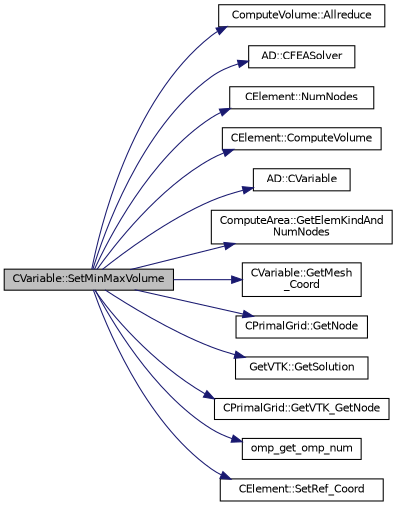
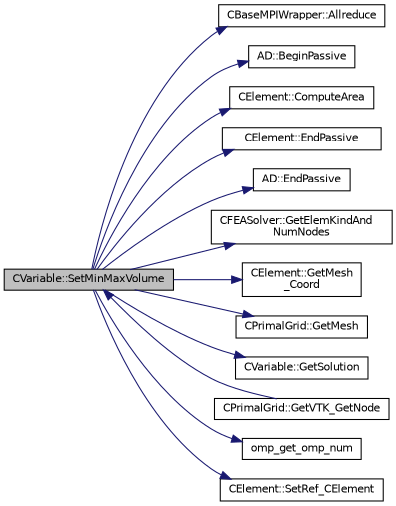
(302, 16) -> (302, 16)
(302, 57) -> (302, 57)
(302, 98) -> (302, 98)
(302, 139) -> (302, 139)
(302, 180) -> (302, 180)
(302, 227) -> (302, 227)
(302, 280) -> (302, 280)
(302, 327) -> (302, 327)
(144, 347) -> (185, 363)
(302, 368) -> (302, 368)
(302, 490) -> (302, 490)
